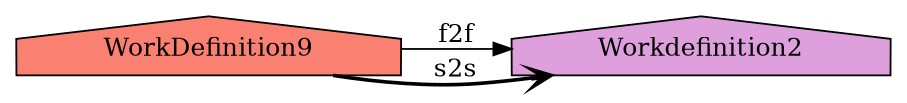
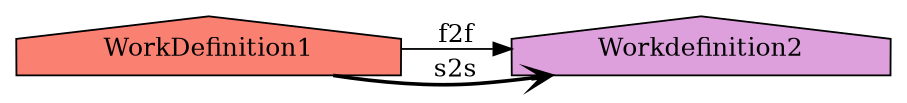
(209, 49) -> (209, 49)
